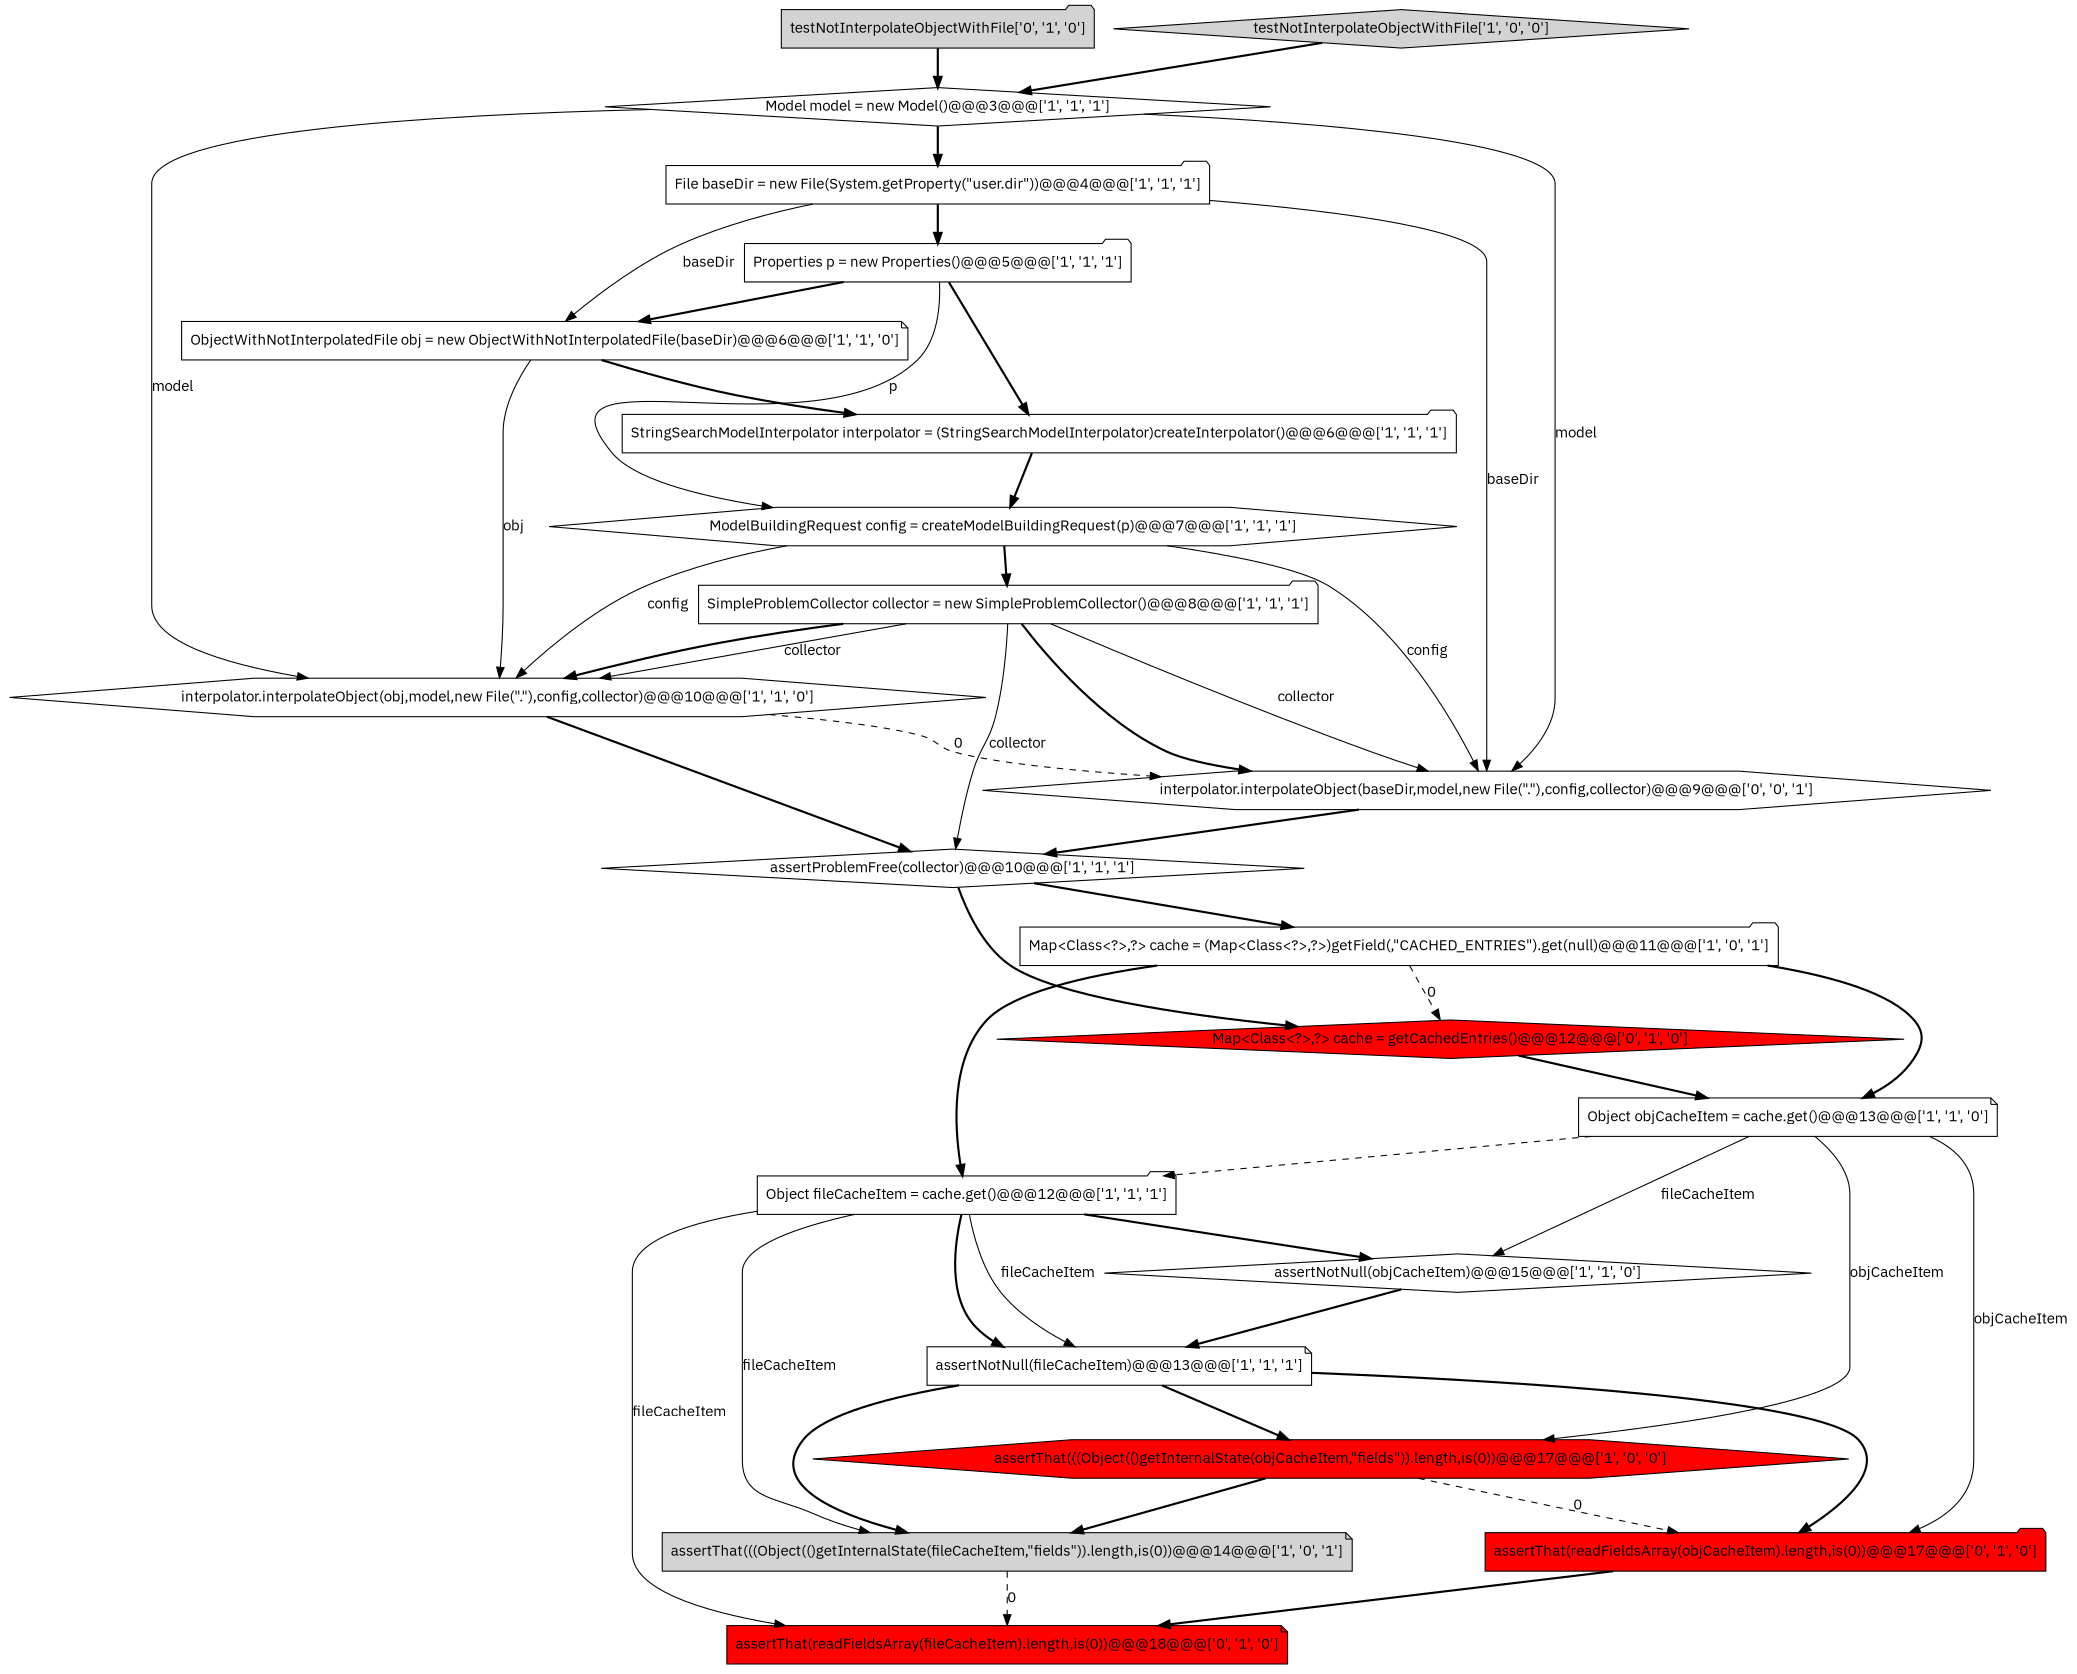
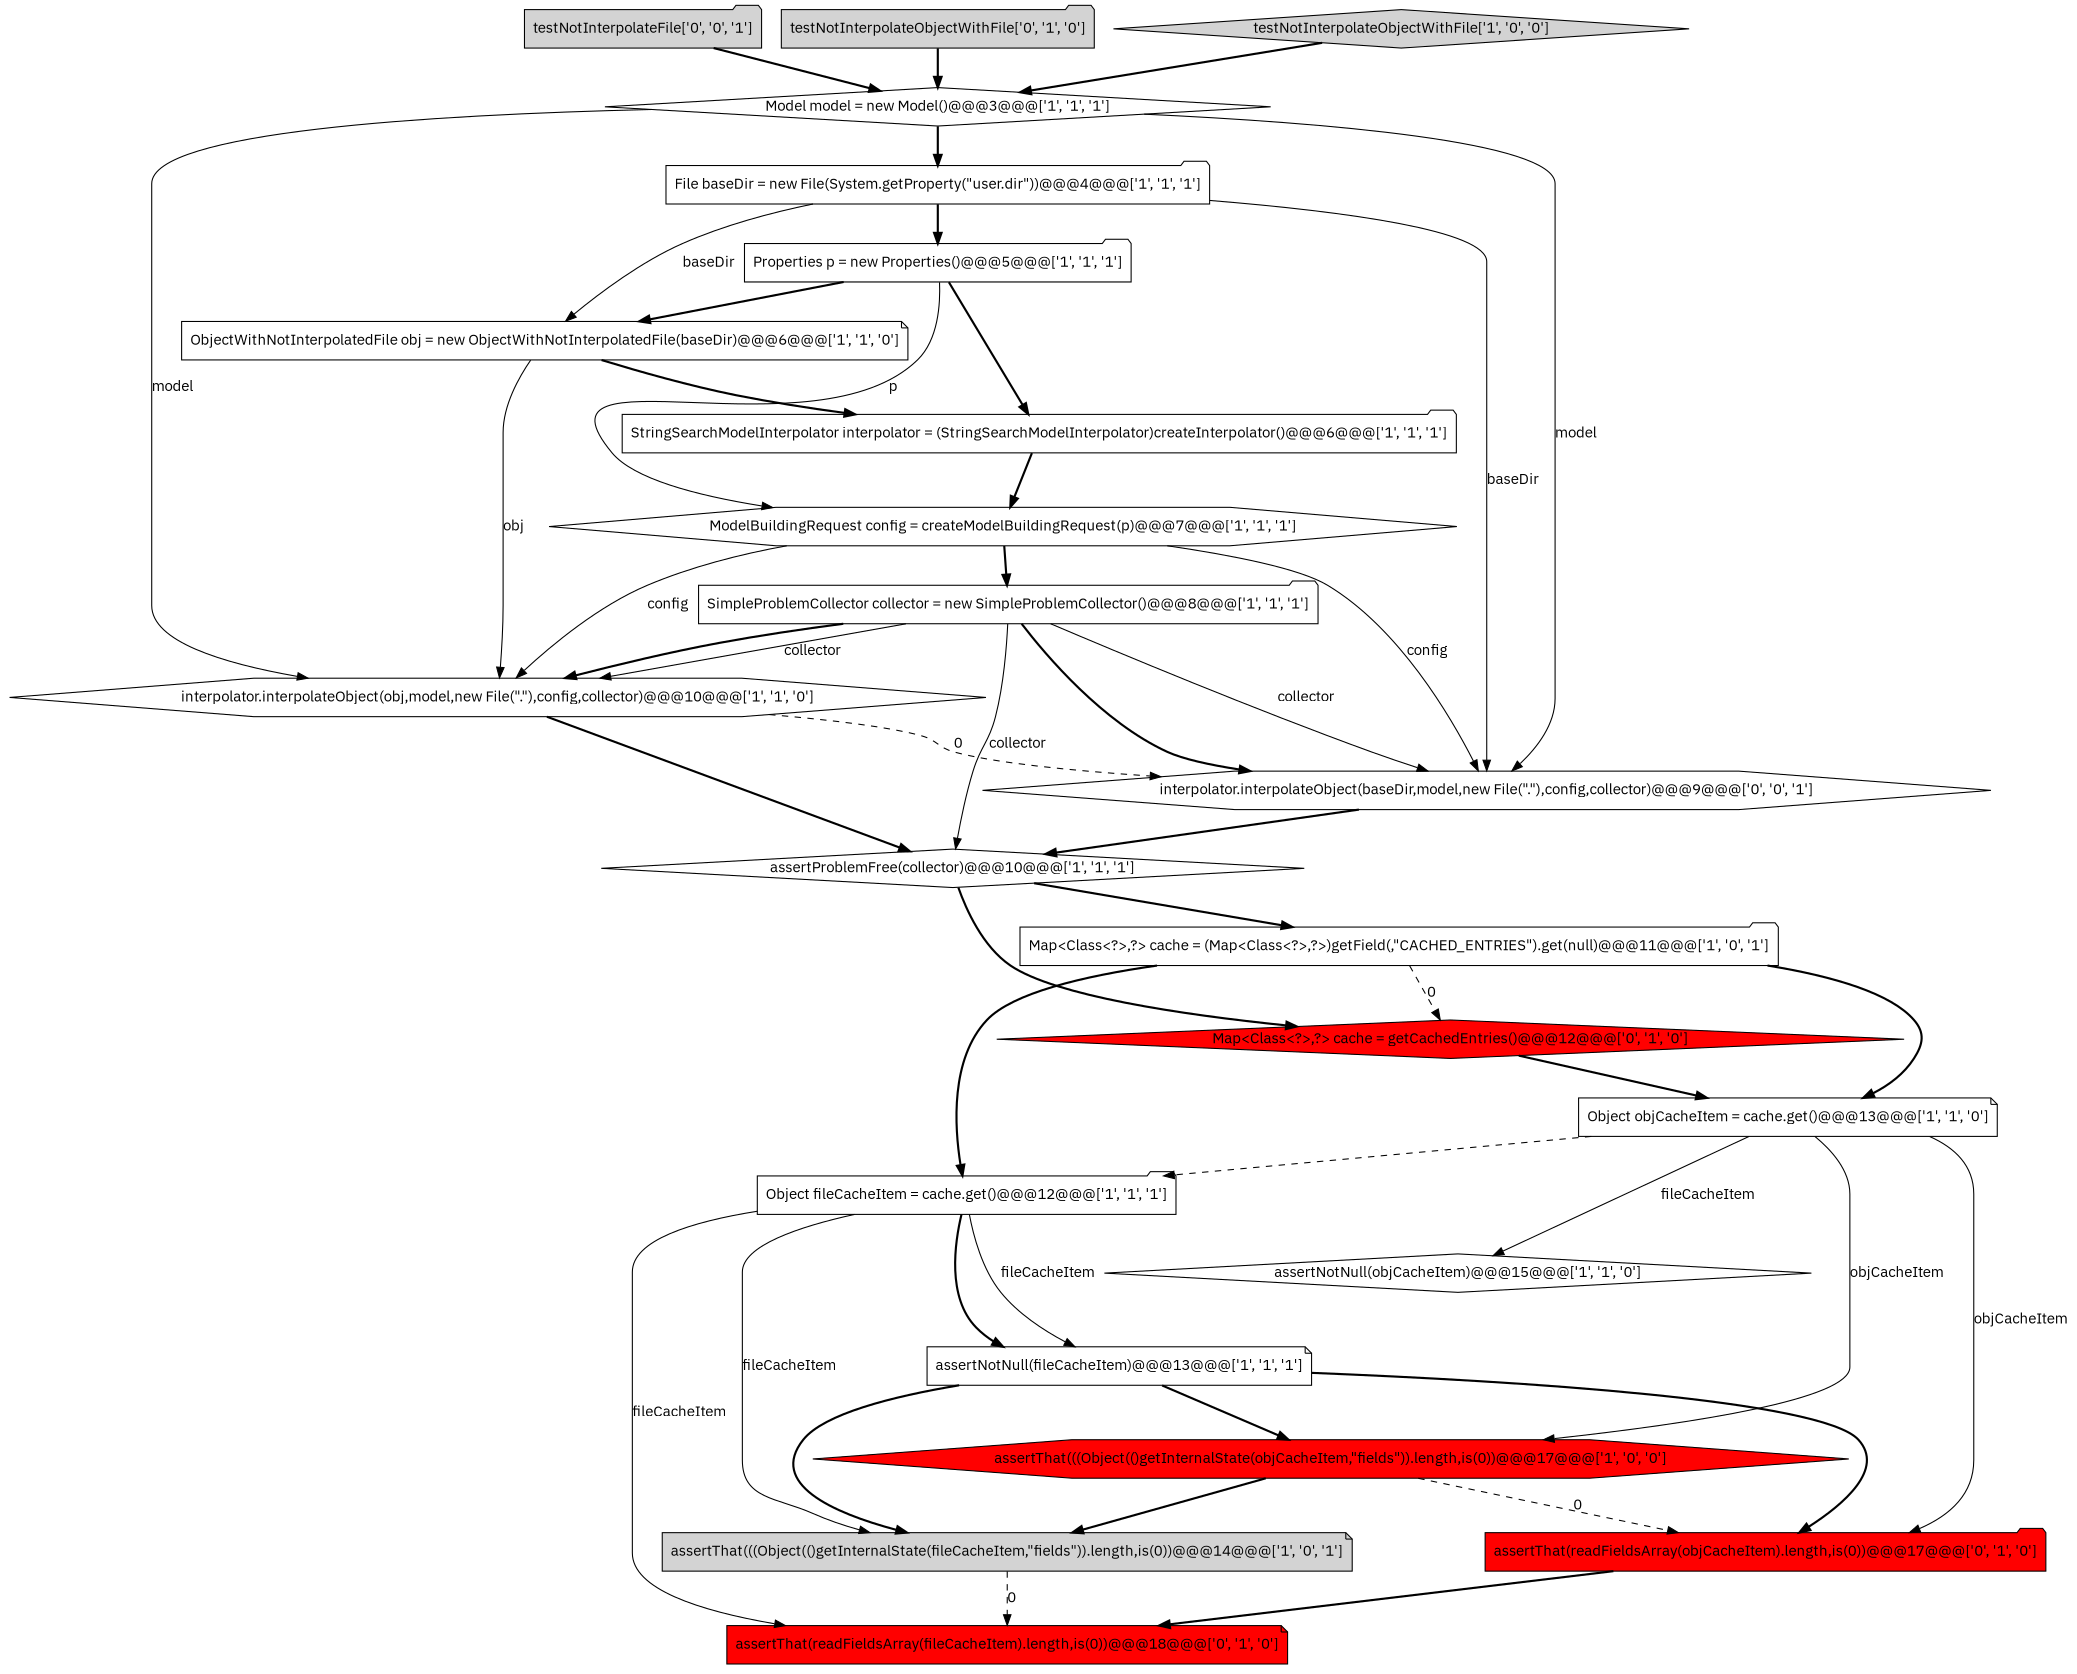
none -> (643, 29)
(1222, 1236) -> none
(1300, 1317) -> none
